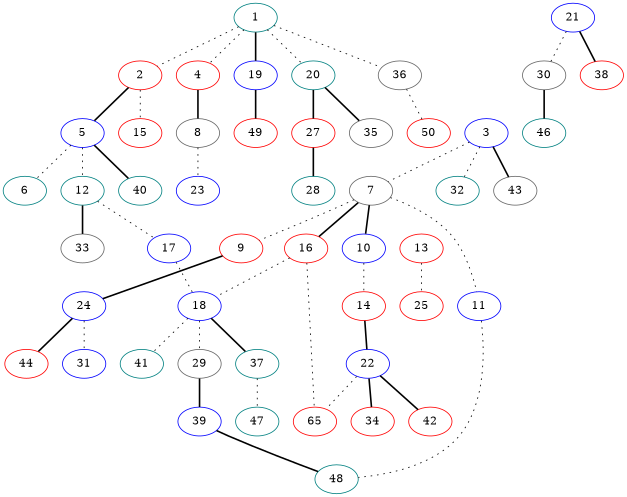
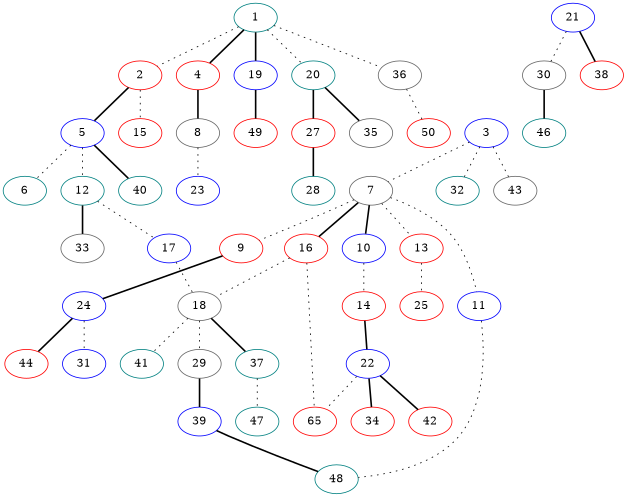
(227, 46) -> (227, 46)
(501, 162) -> (501, 162)
none -> (396, 220)
(200, 306) -> (200, 306)
